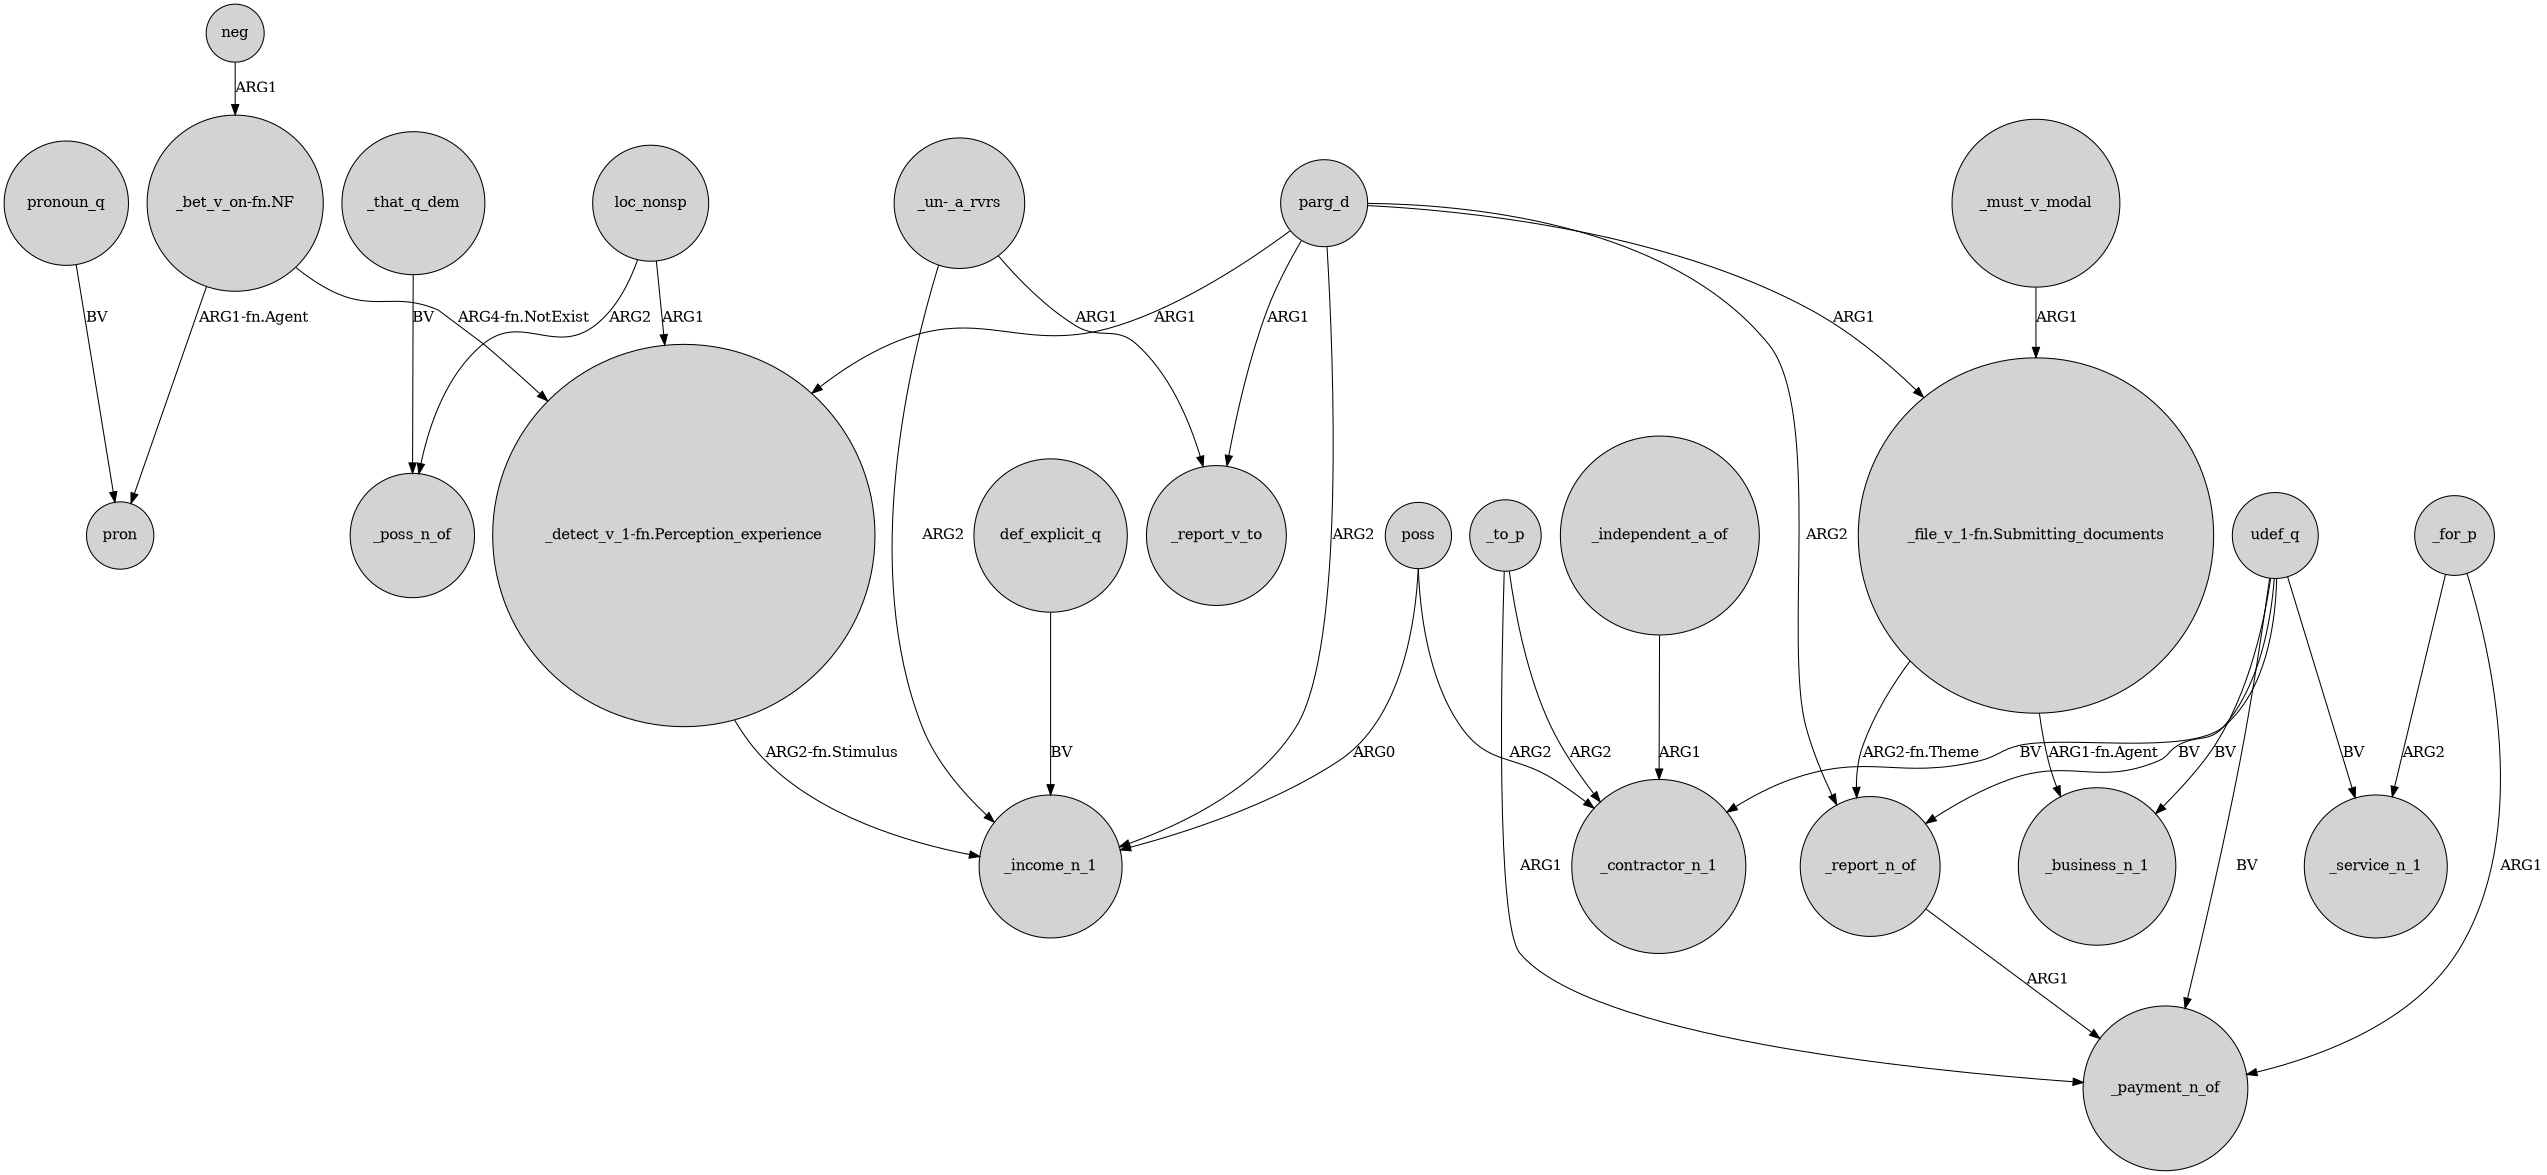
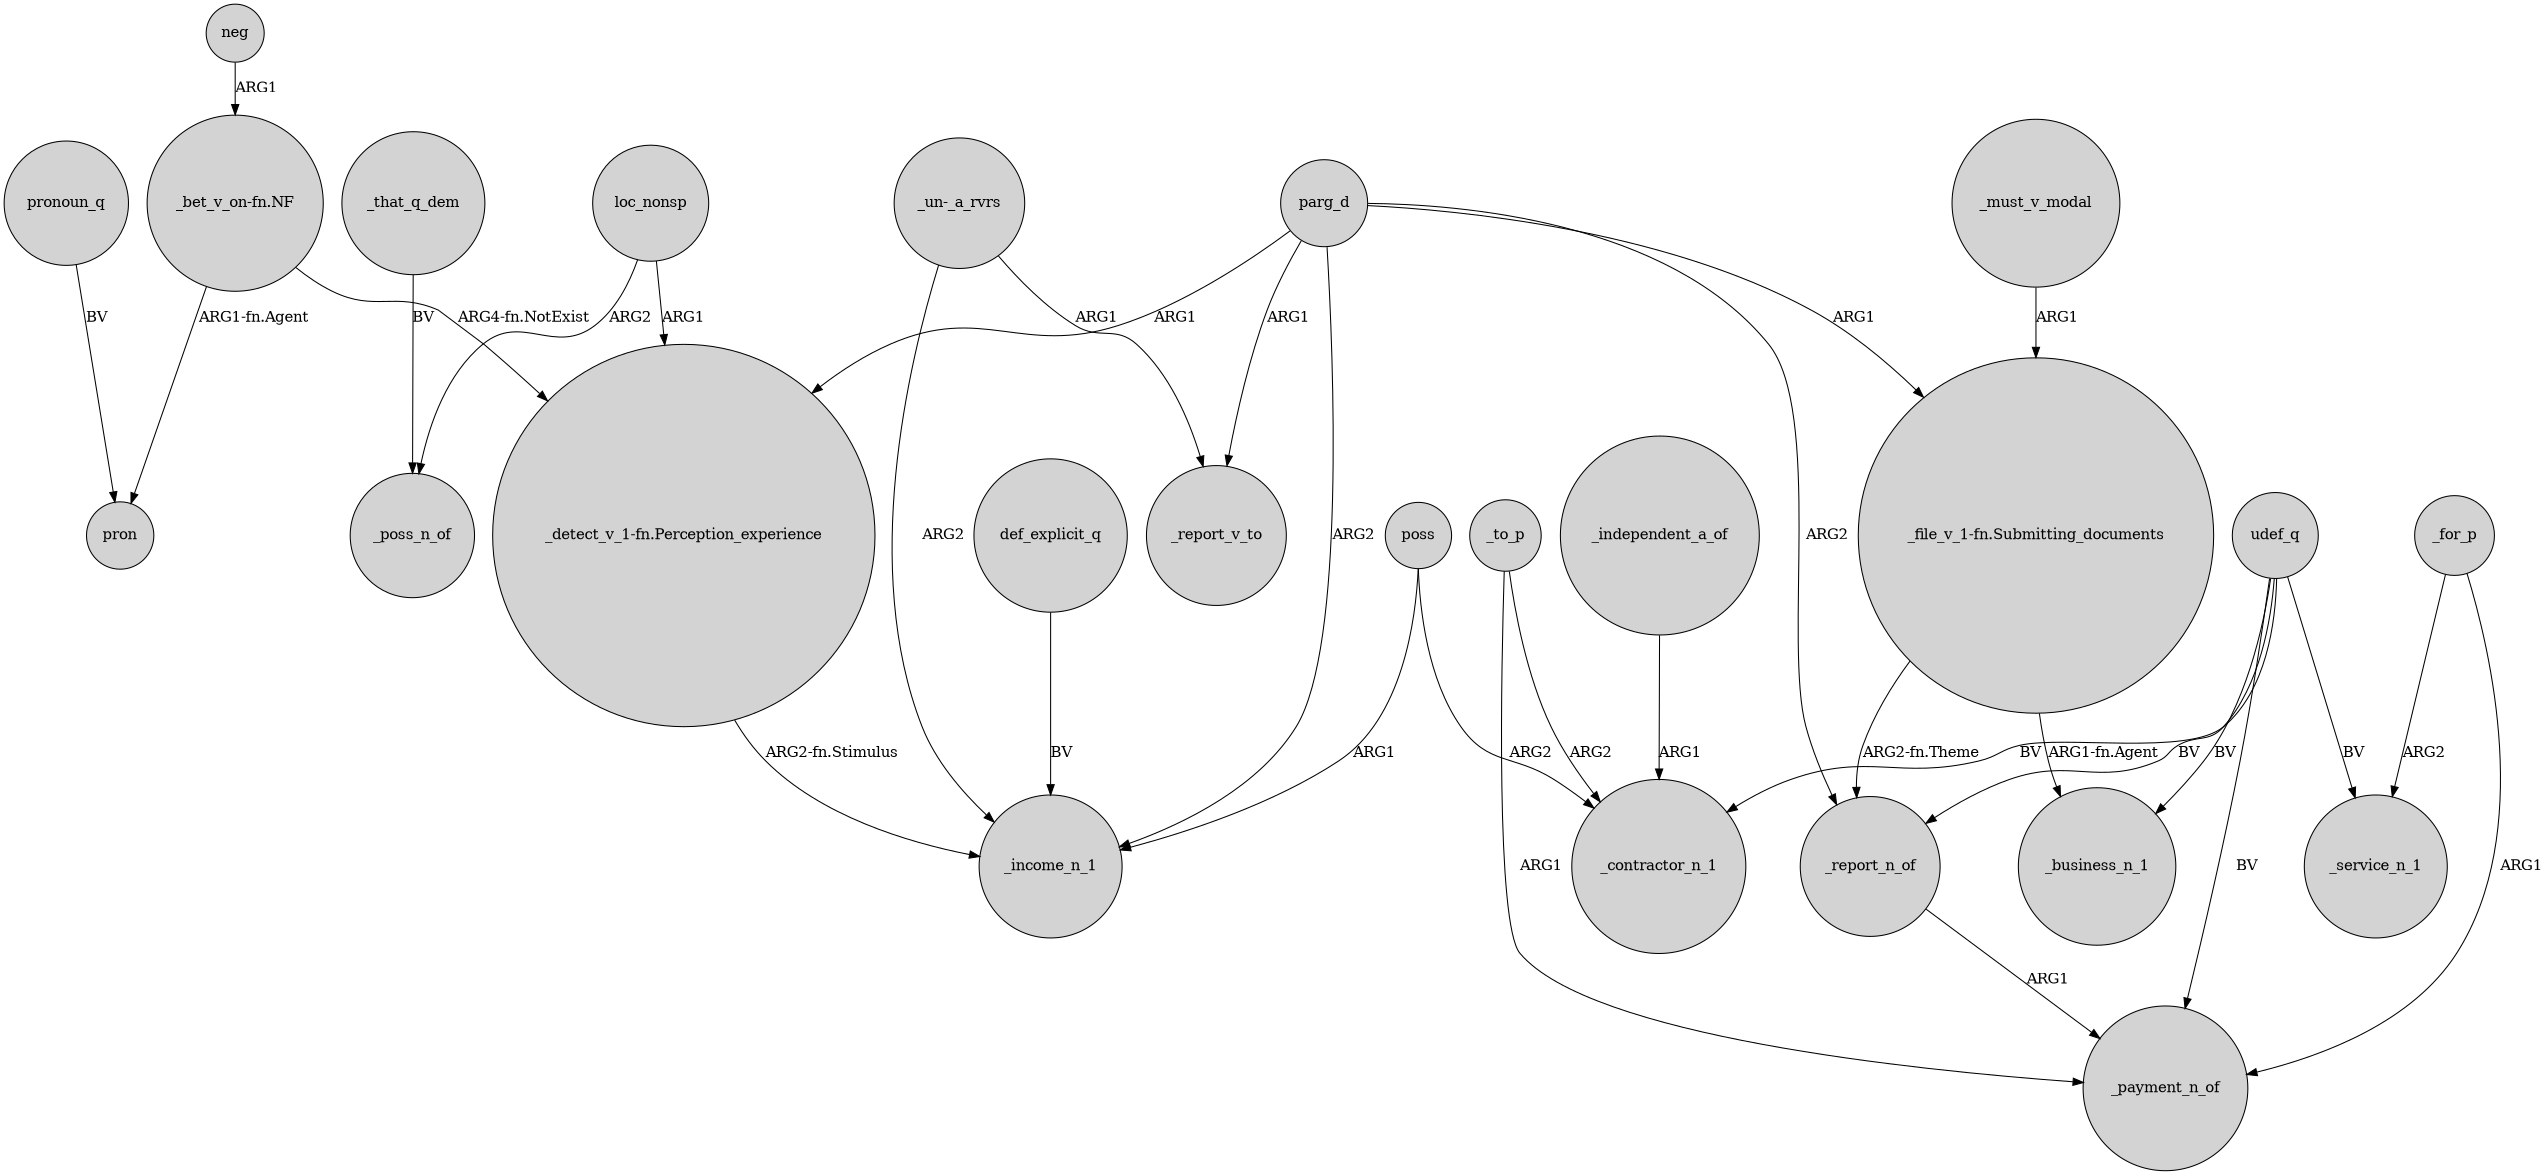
(1374, 753) -> (1374, 753)
